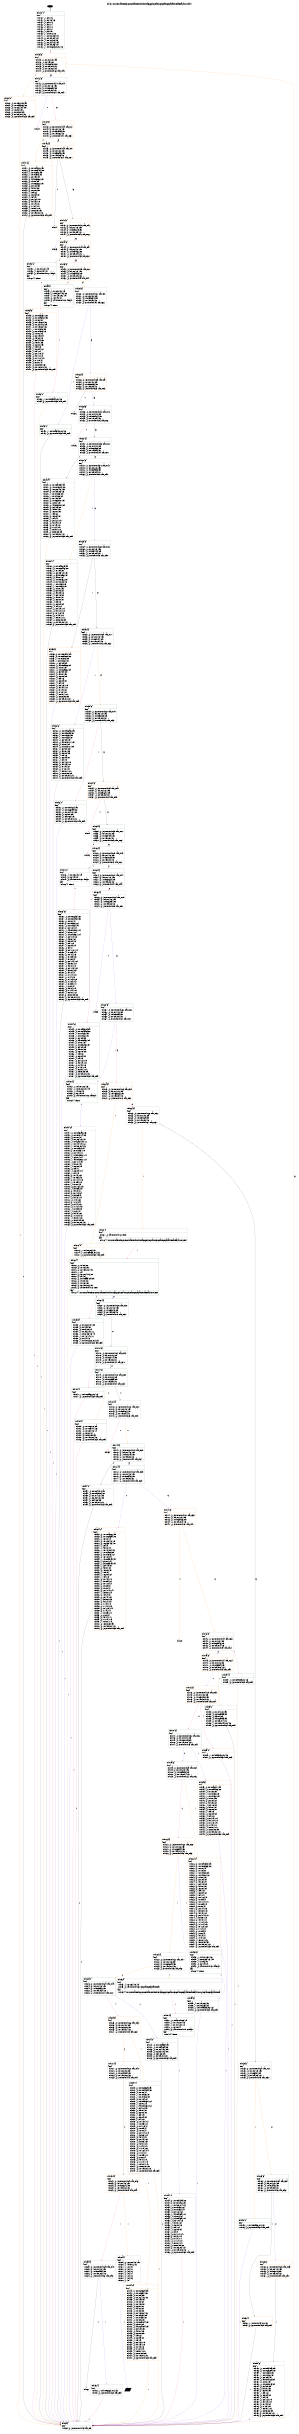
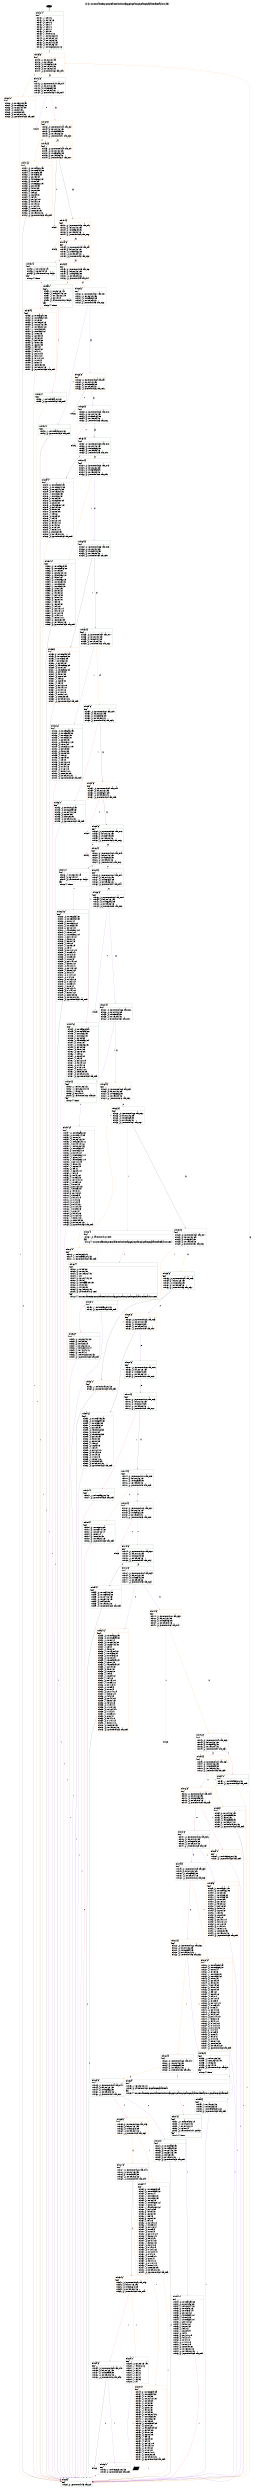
(113, 1297) -> (140, 1346)
